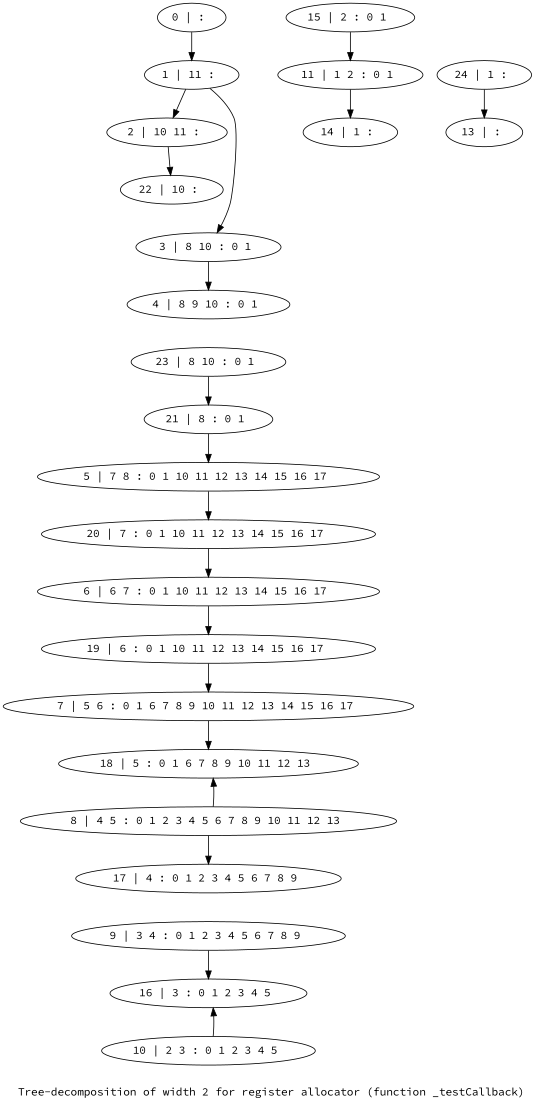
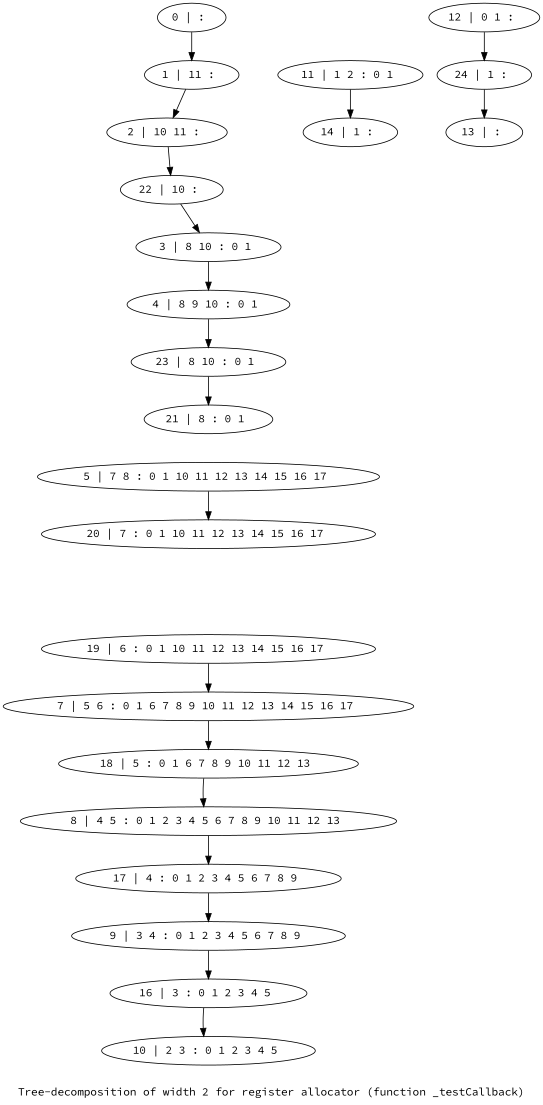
(350, 18) -> none
none -> (484, 18)
(236, 154) -> (188, 215)
none -> (208, 329)
(208, 444) -> none
(208, 592) -> none
(214, 797) -> (203, 789)
none -> (208, 903)
(214, 1026) -> (203, 1018)
